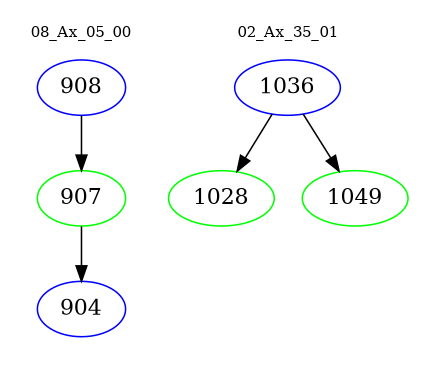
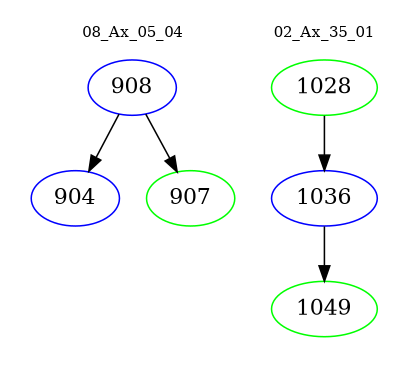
(81, 33) -> (133, 33)
(259, 136) -> (324, 135)
(81, 246) -> (108, 136)
